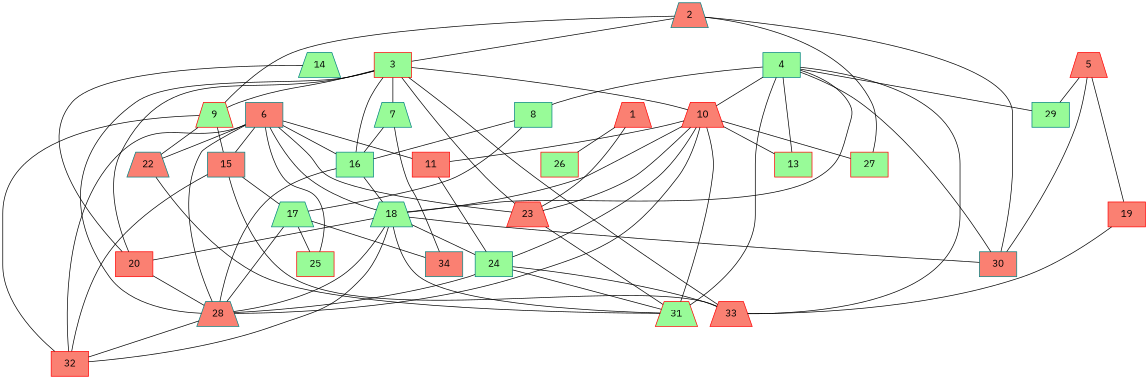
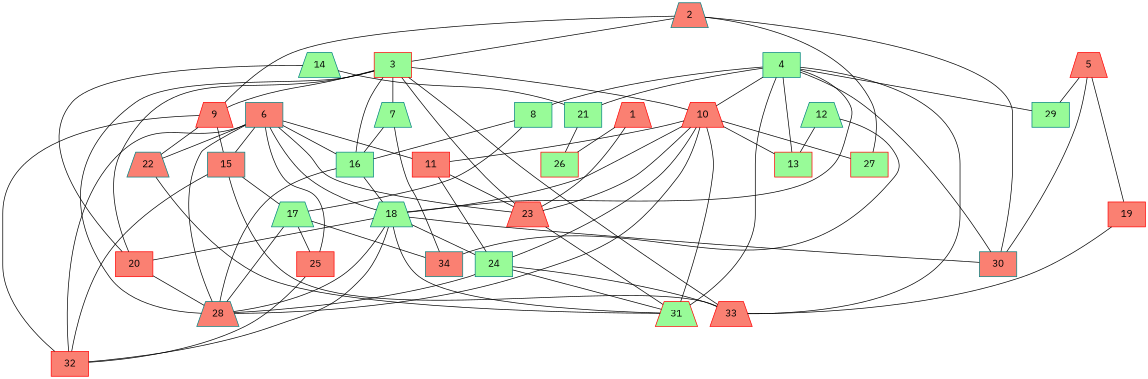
(214, 115) -> (214, 115)
none -> (583, 115)
none -> (822, 115)
none -> (482, 191)
(315, 264) -> (315, 264)
(144, 339) -> (218, 338)
